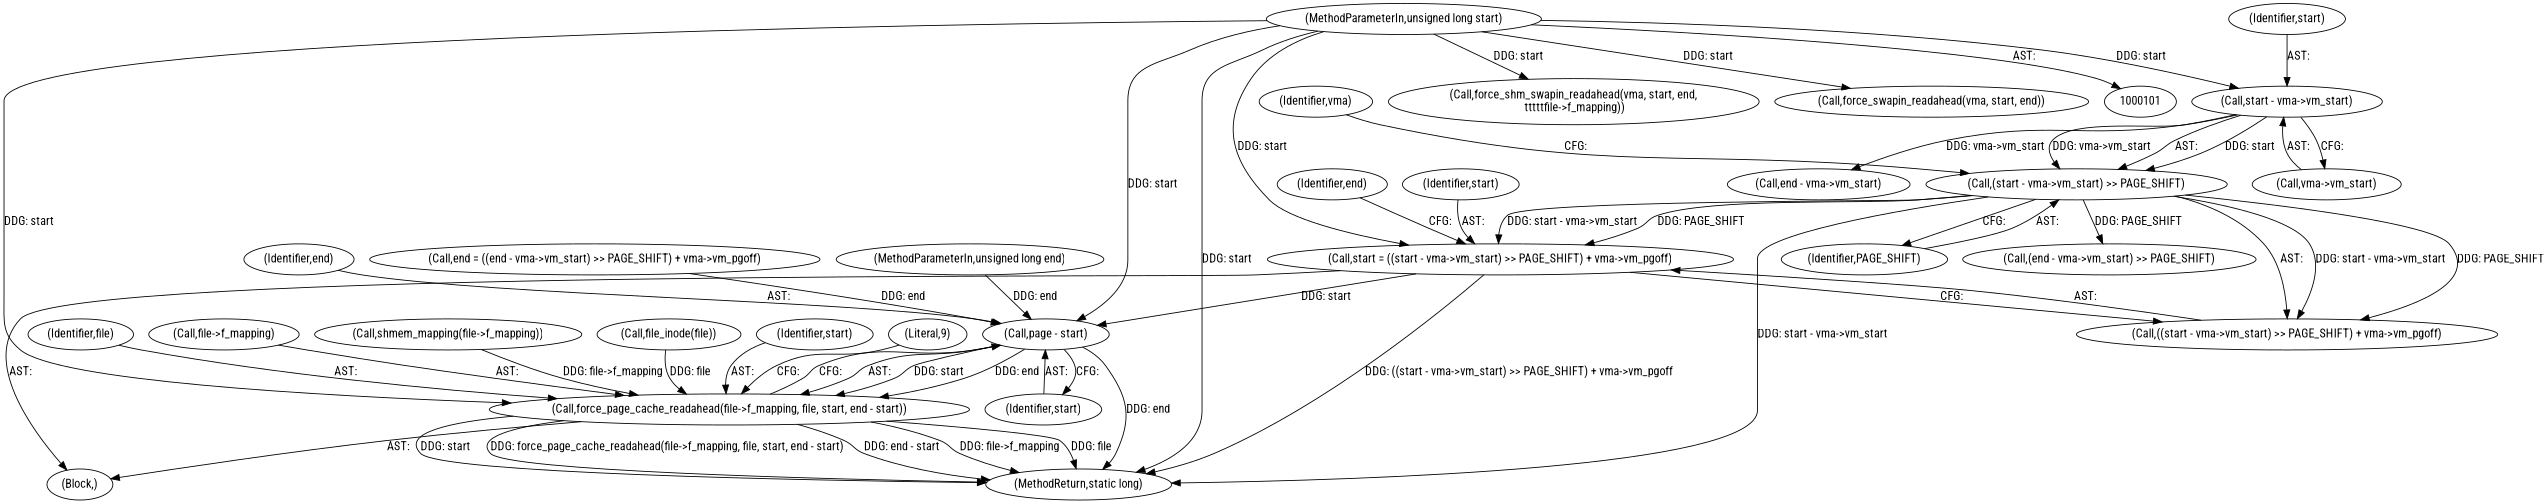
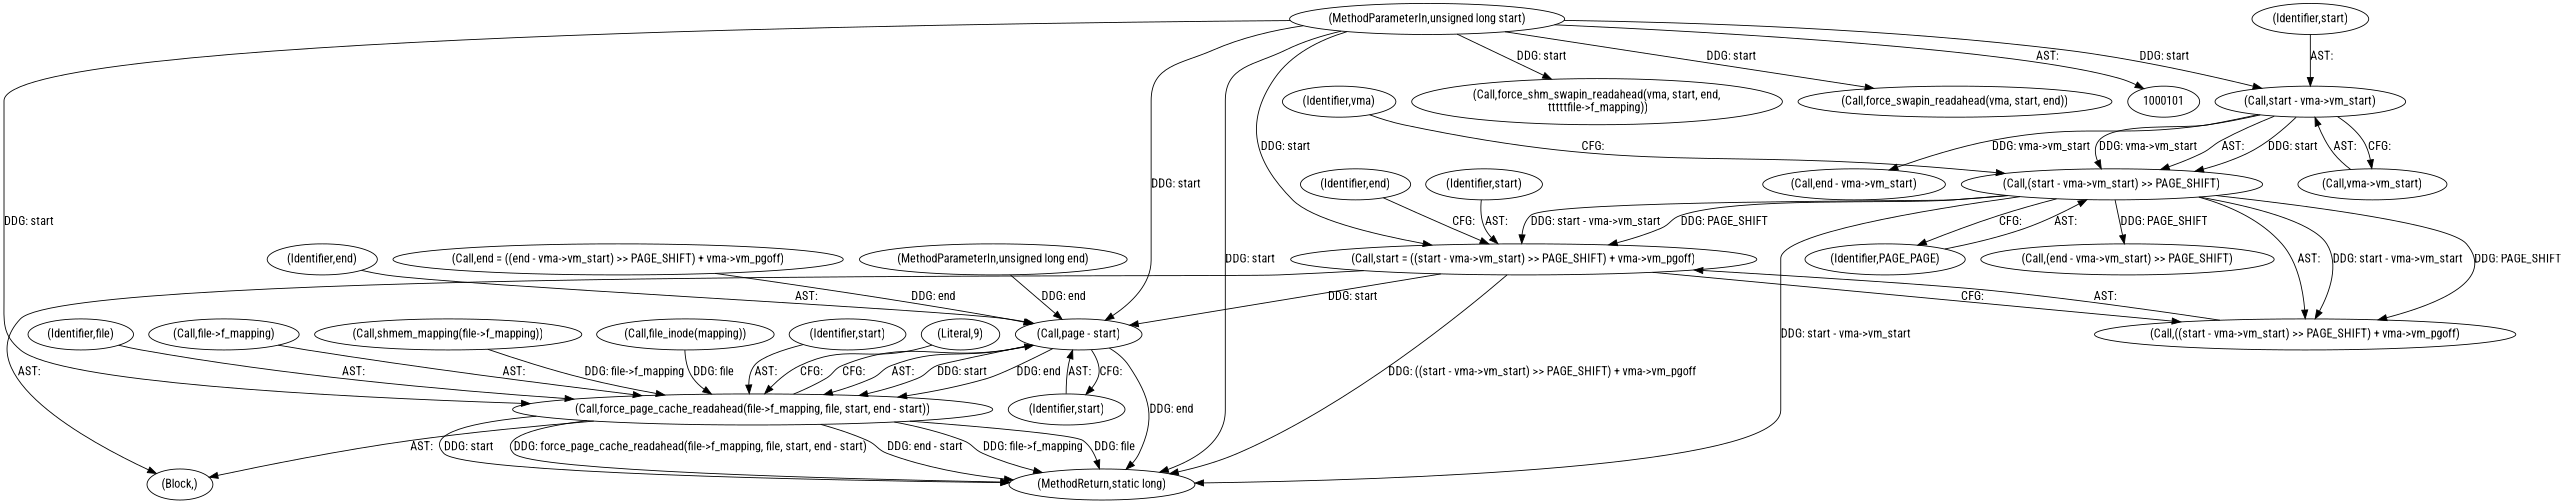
(1864, 259) -> (1885, 259)
(669, 334) -> (685, 334)
